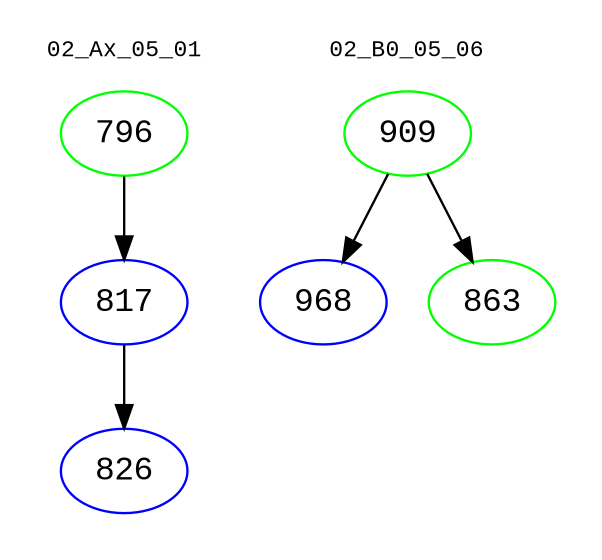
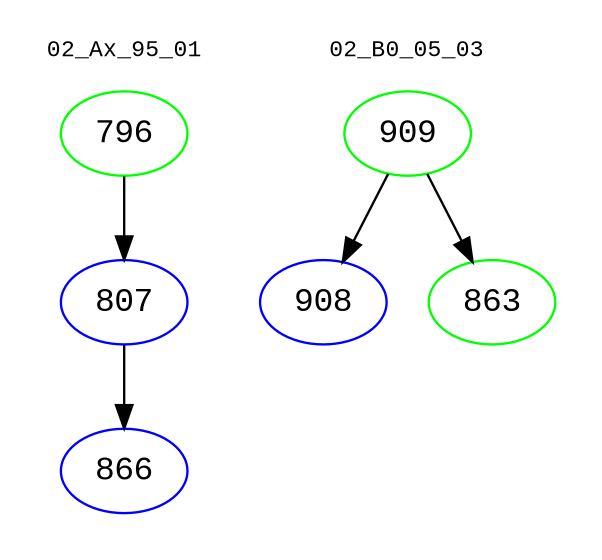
(125, 50) -> (125, 50)
(408, 50) -> (408, 50)
(124, 302) -> (124, 302)
(323, 302) -> (323, 302)
(124, 471) -> (124, 471)
